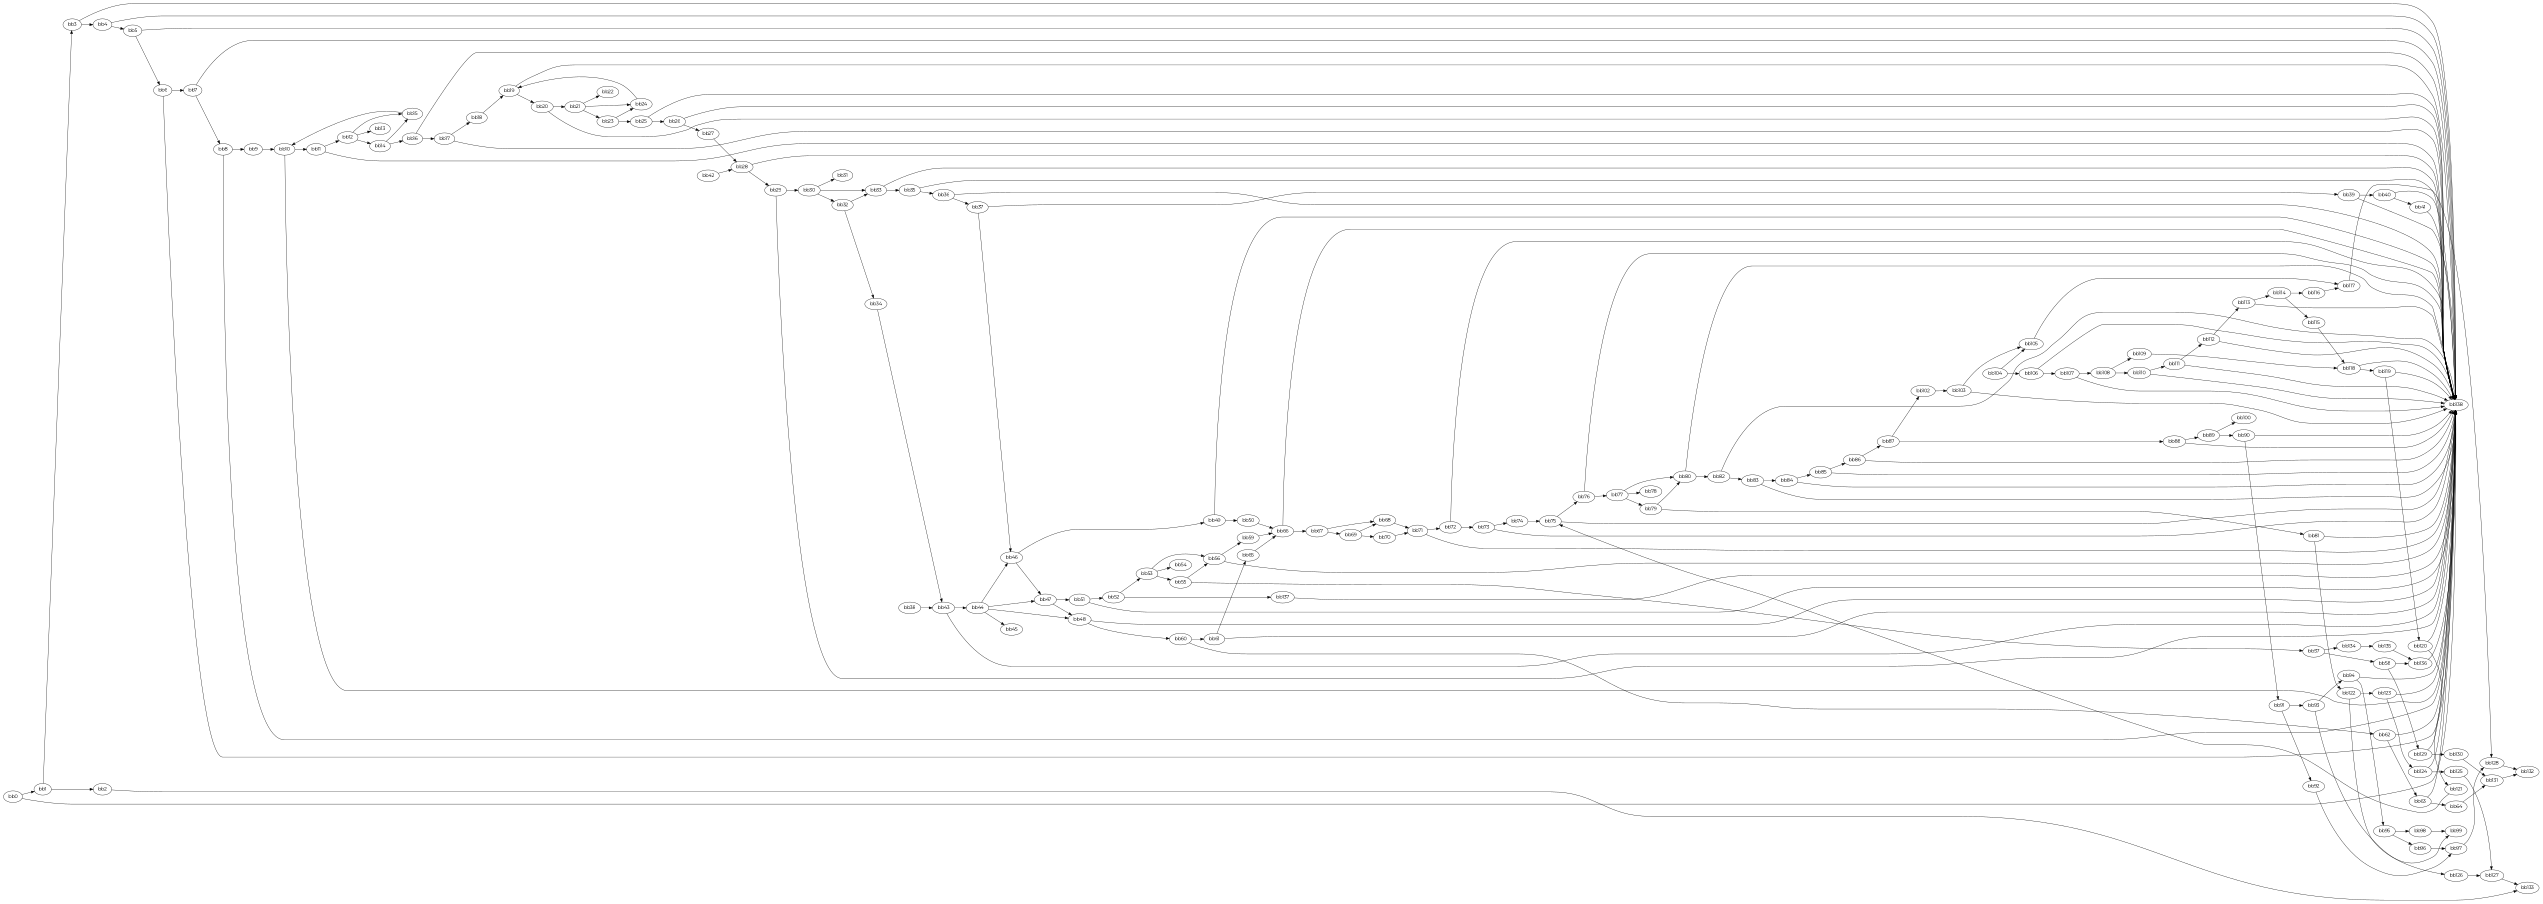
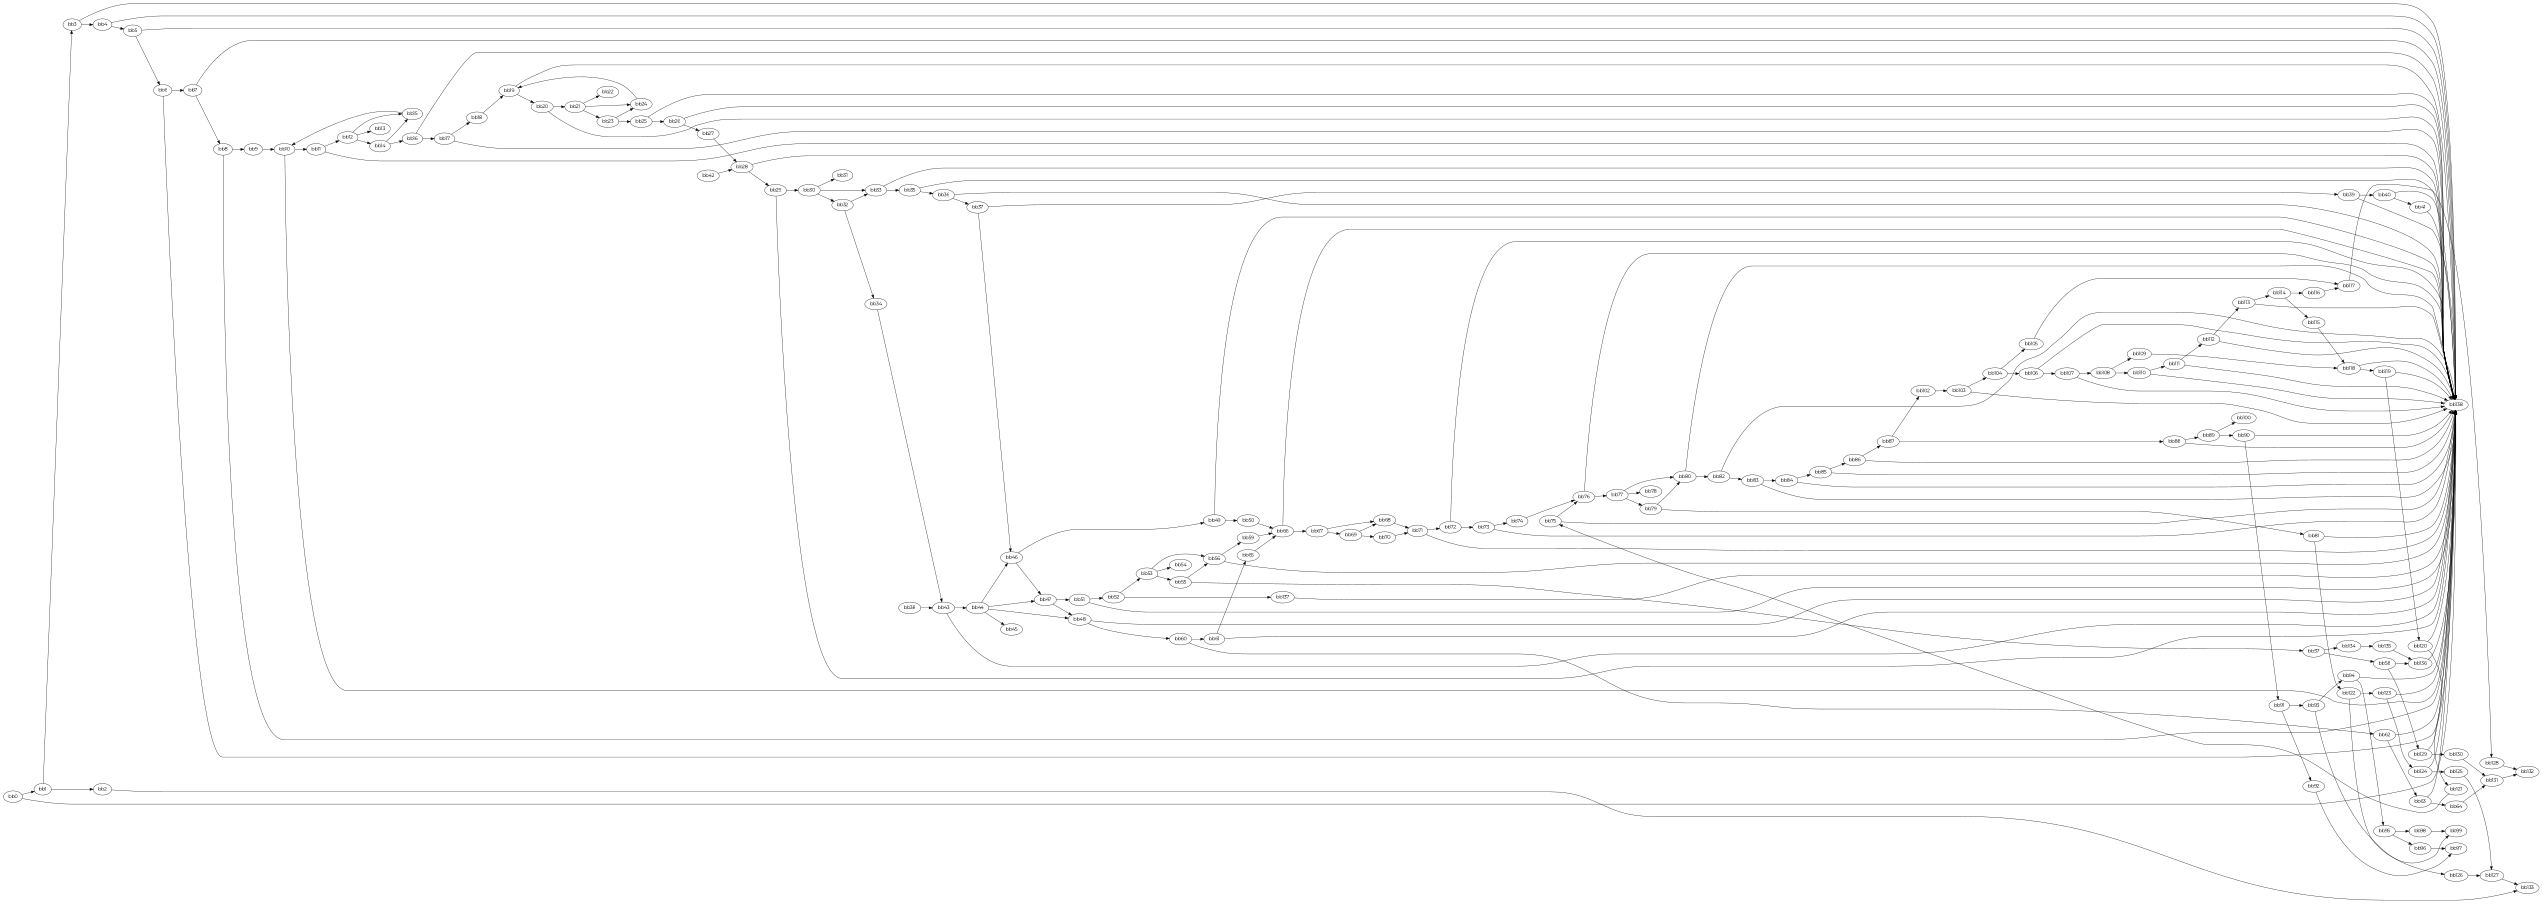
(1987, 362) -> (1975, 383)
(1532, 521) -> (1549, 509)
(2474, 808) -> none
